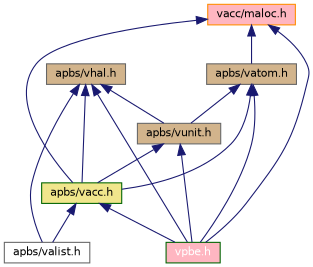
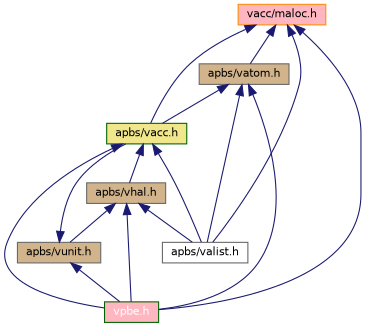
(211, 107) -> (223, 169)
(84, 139) -> (135, 169)
none -> (278, 140)
